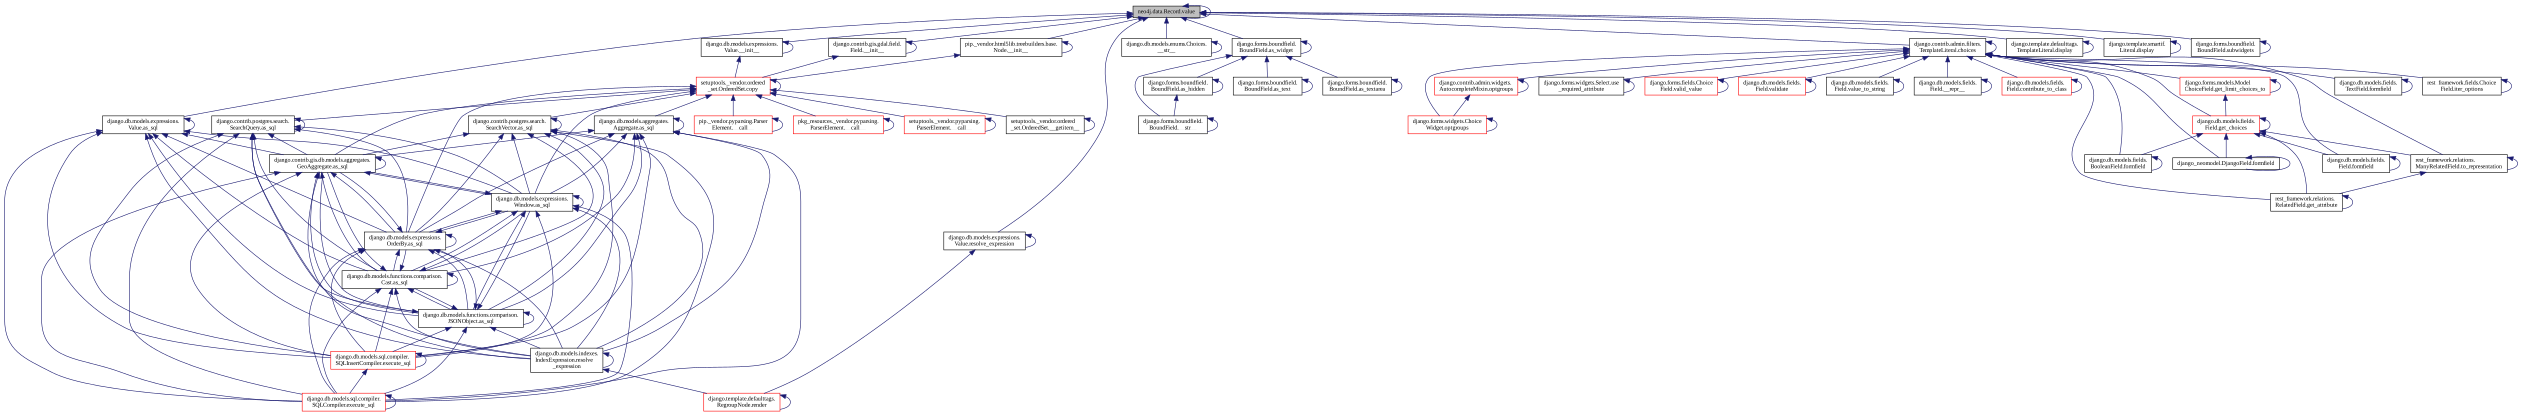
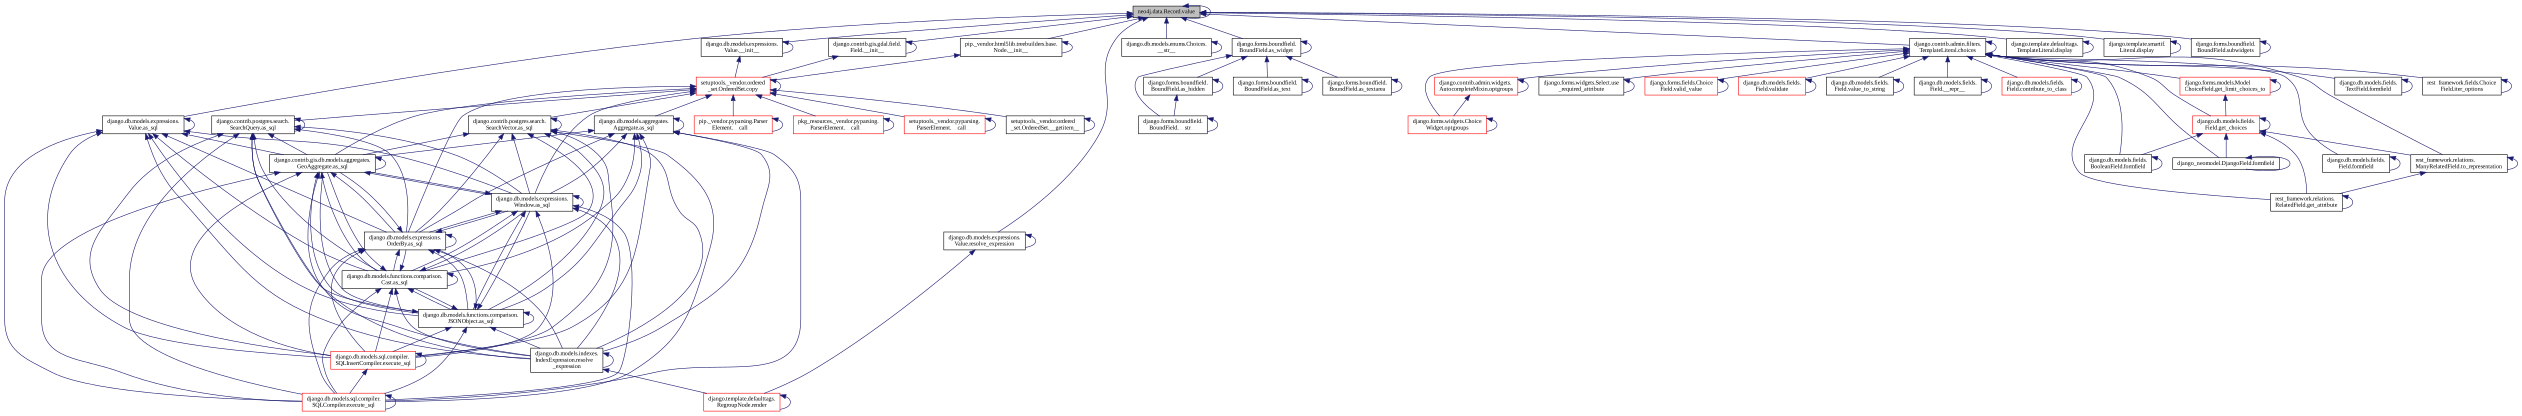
(2294, 145) -> none
